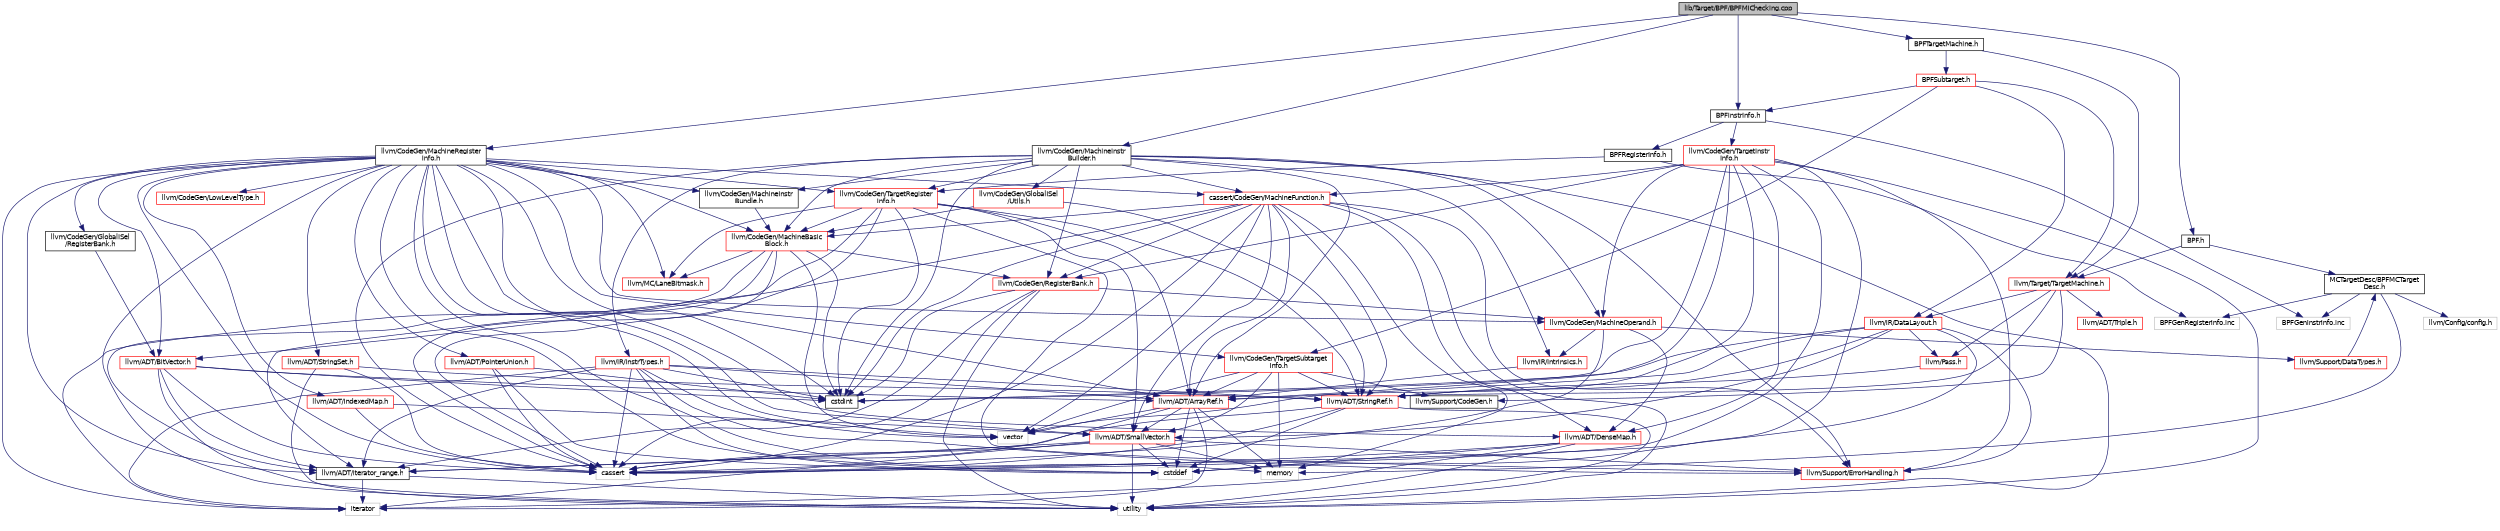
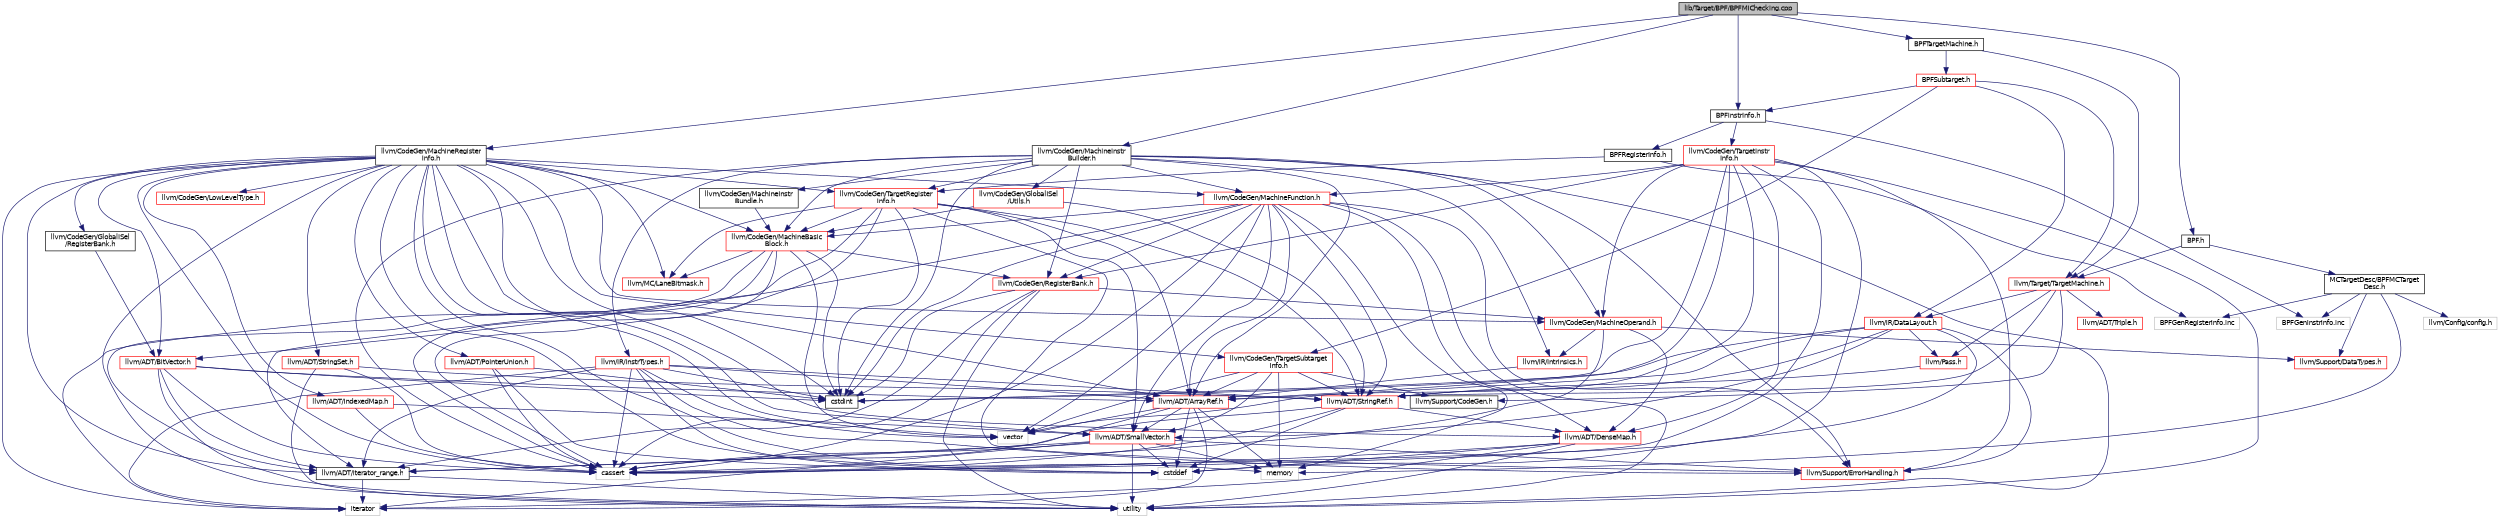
(590, 177) -> none
(1267, 198) -> (1267, 198)
(2362, 329) -> (2354, 322)
(1516, 477) -> (1445, 415)
